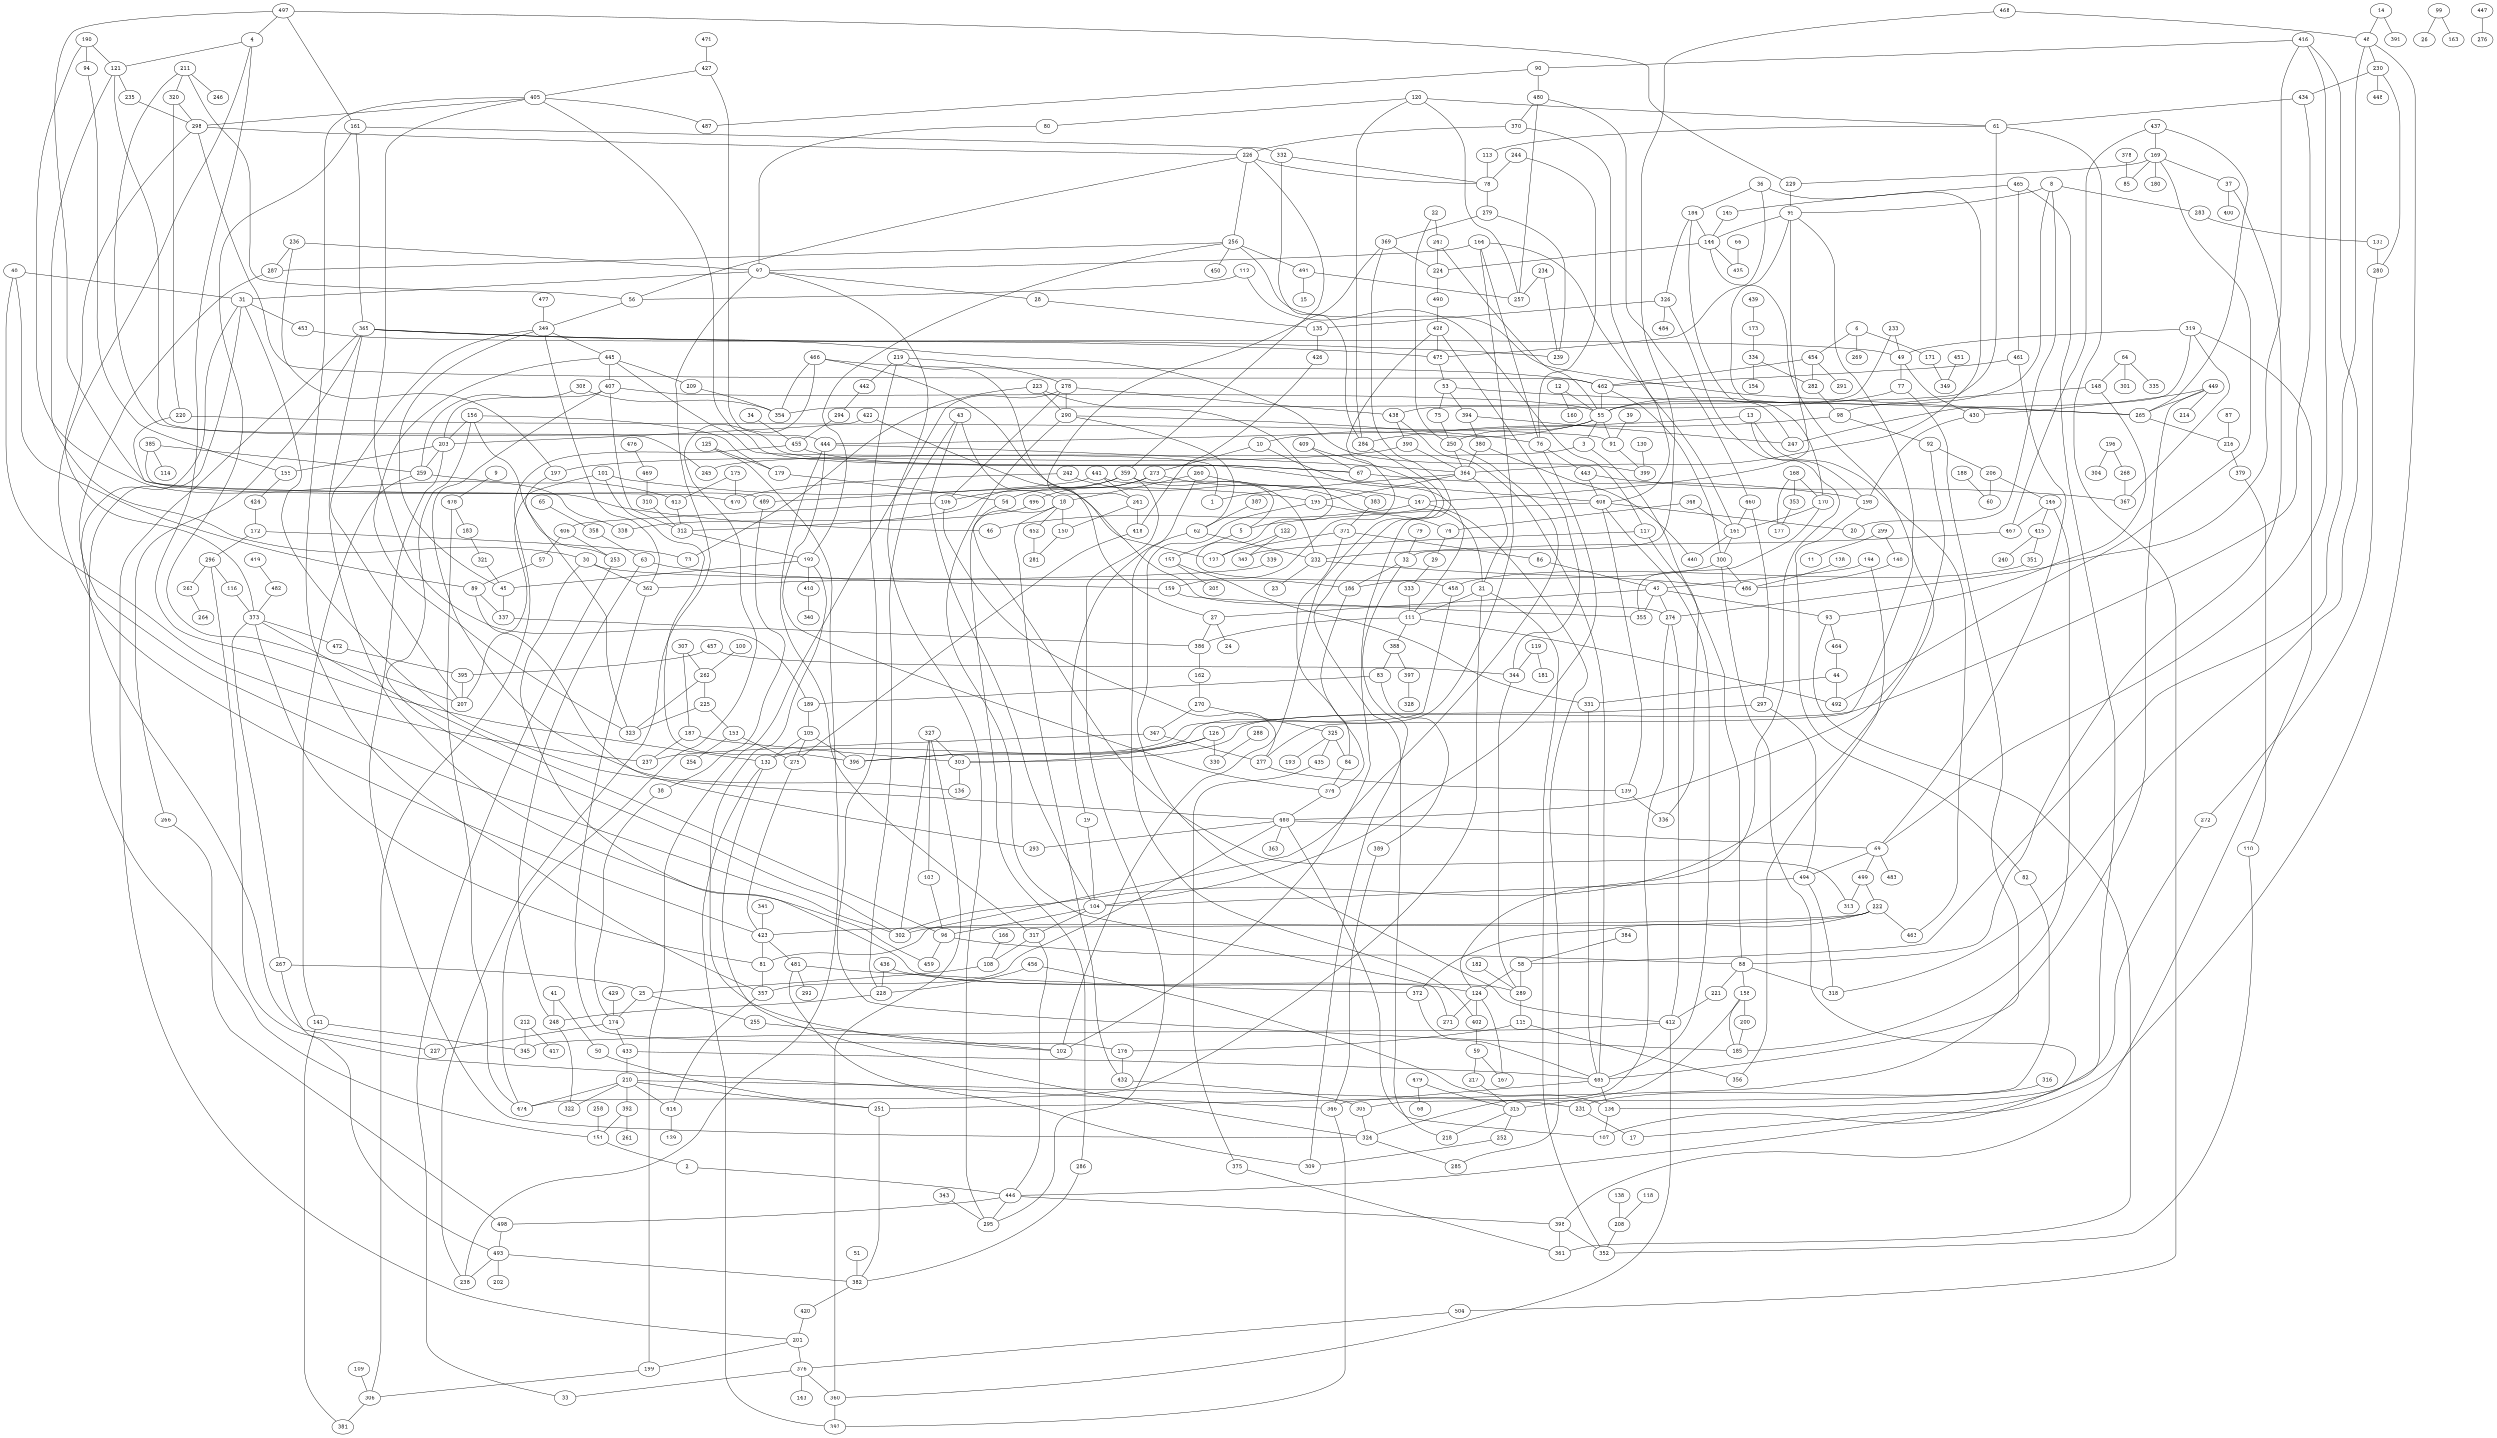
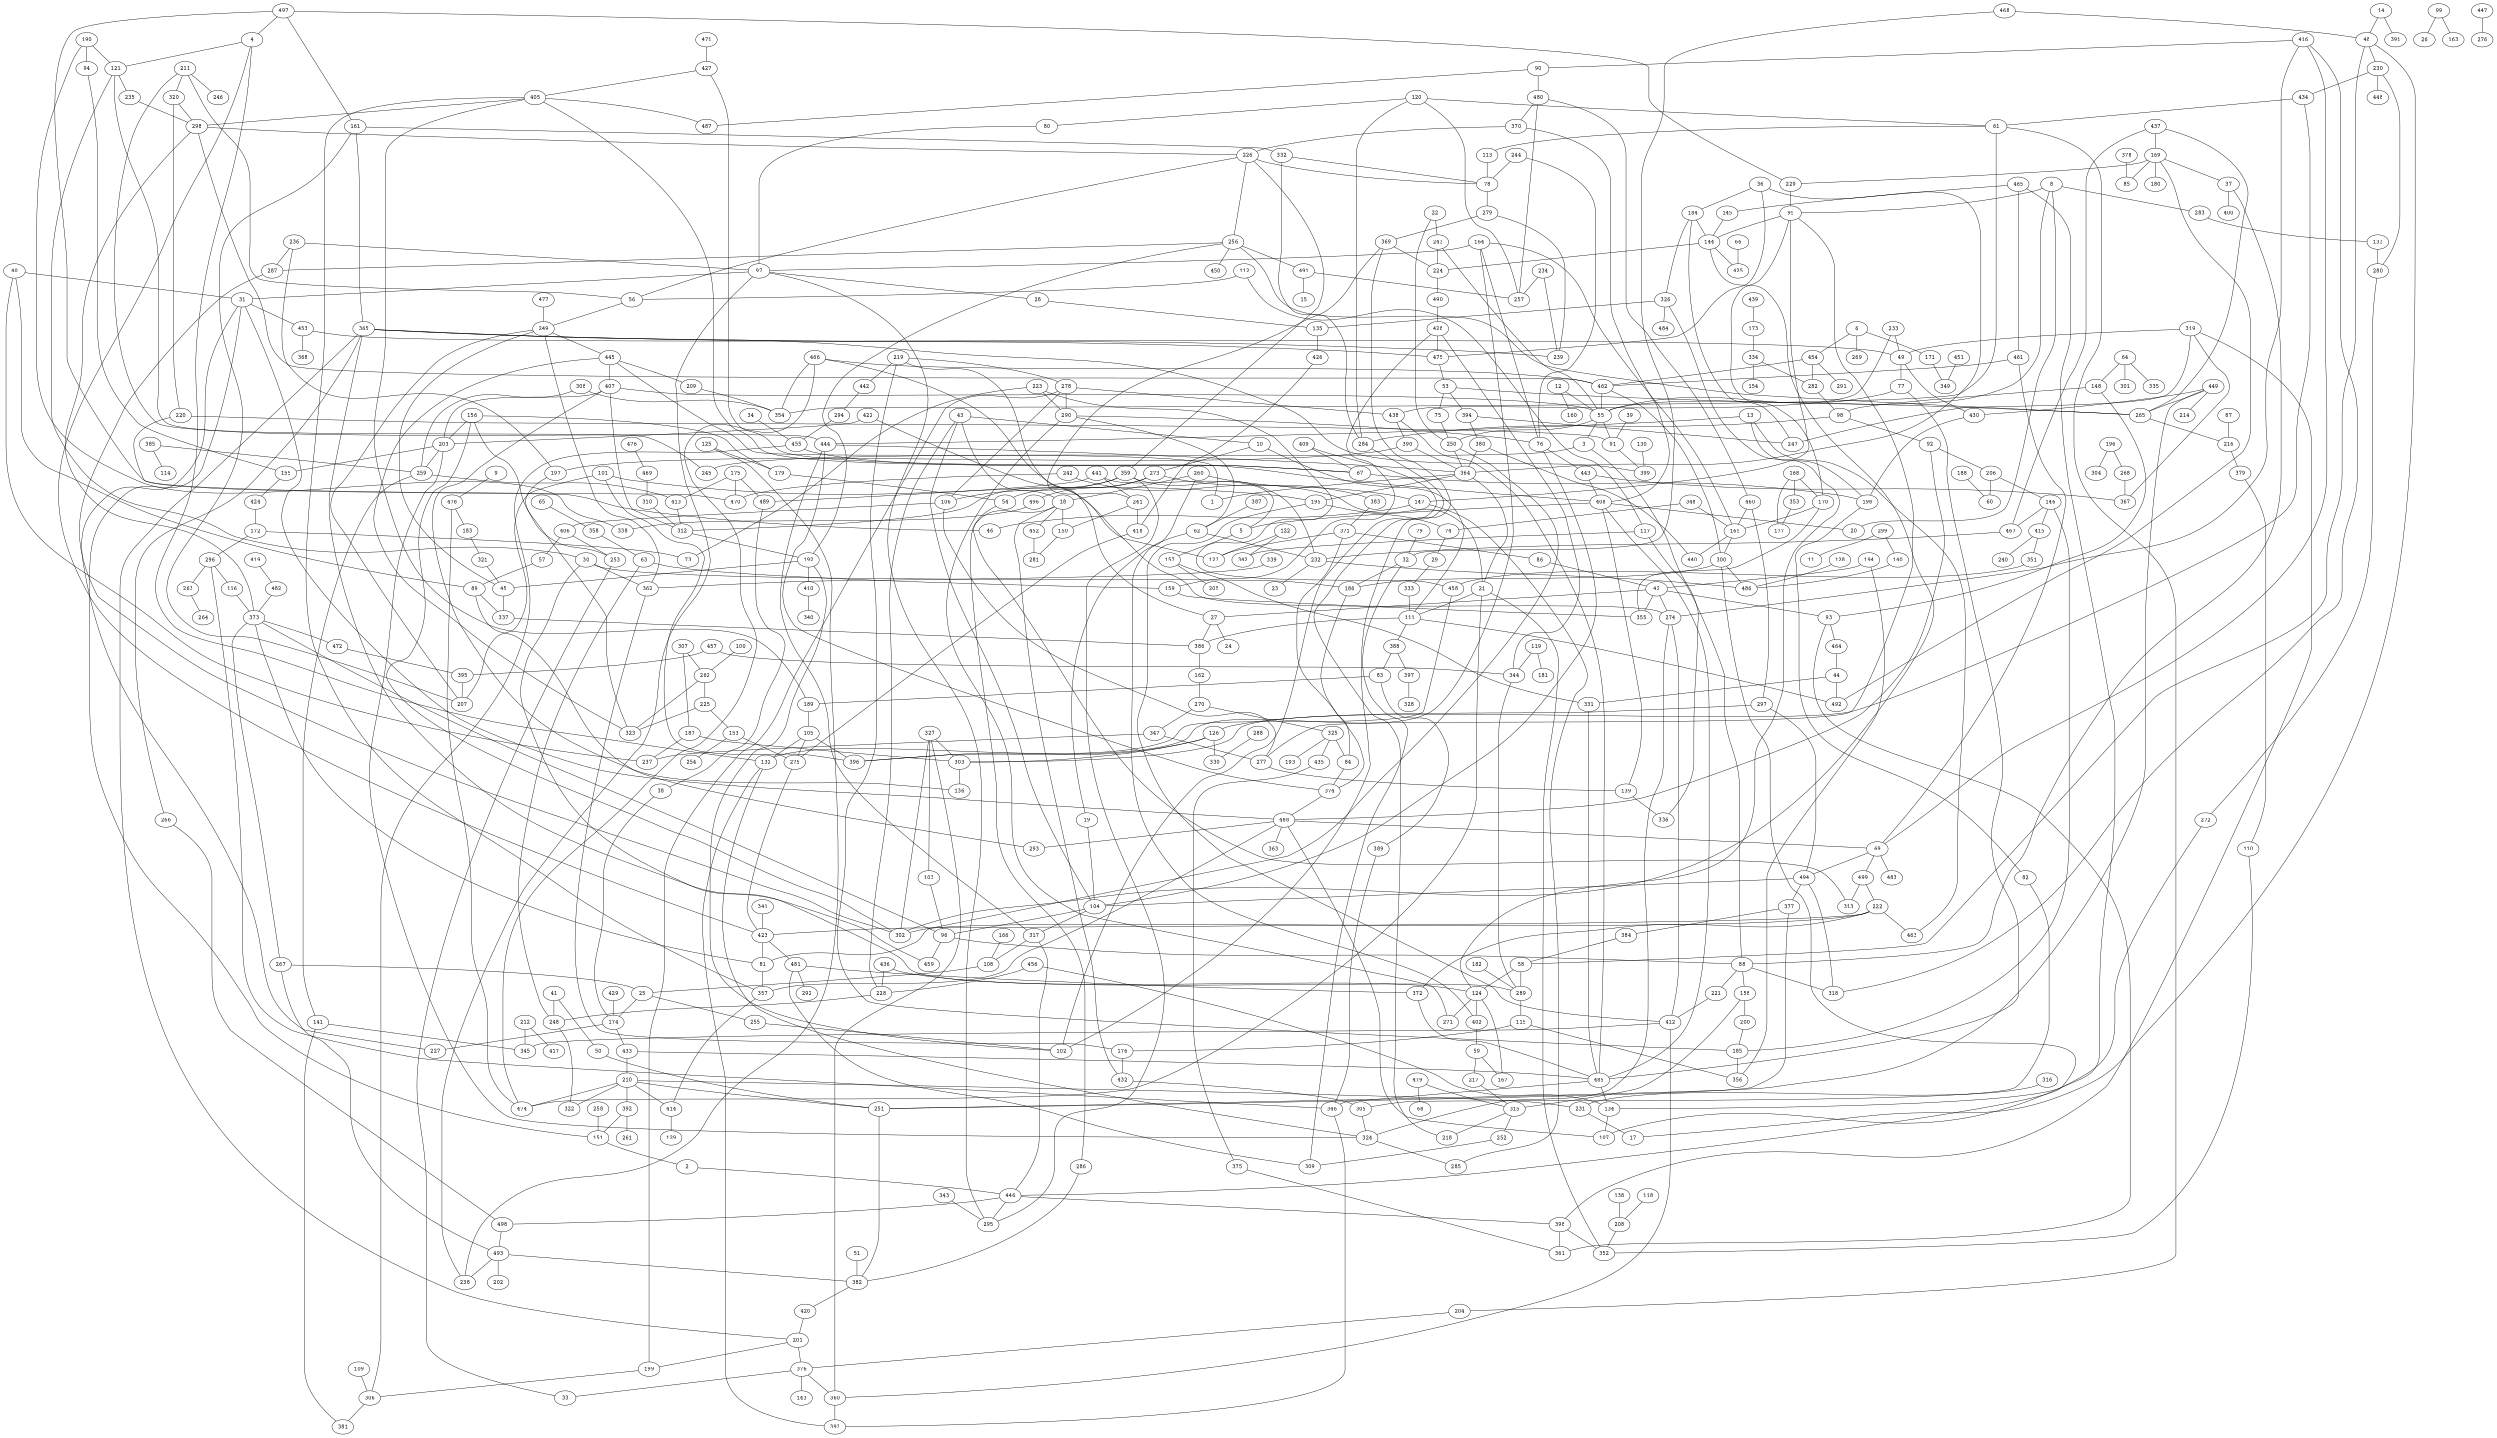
none -> (303, 358)
(1431, 435) -> (1110, 430)
(438, 494) -> (750, 488)
none -> (1789, 907)
(1729, 1021) -> (1737, 1067)
(1459, 1311) -> (1459, 1311)
